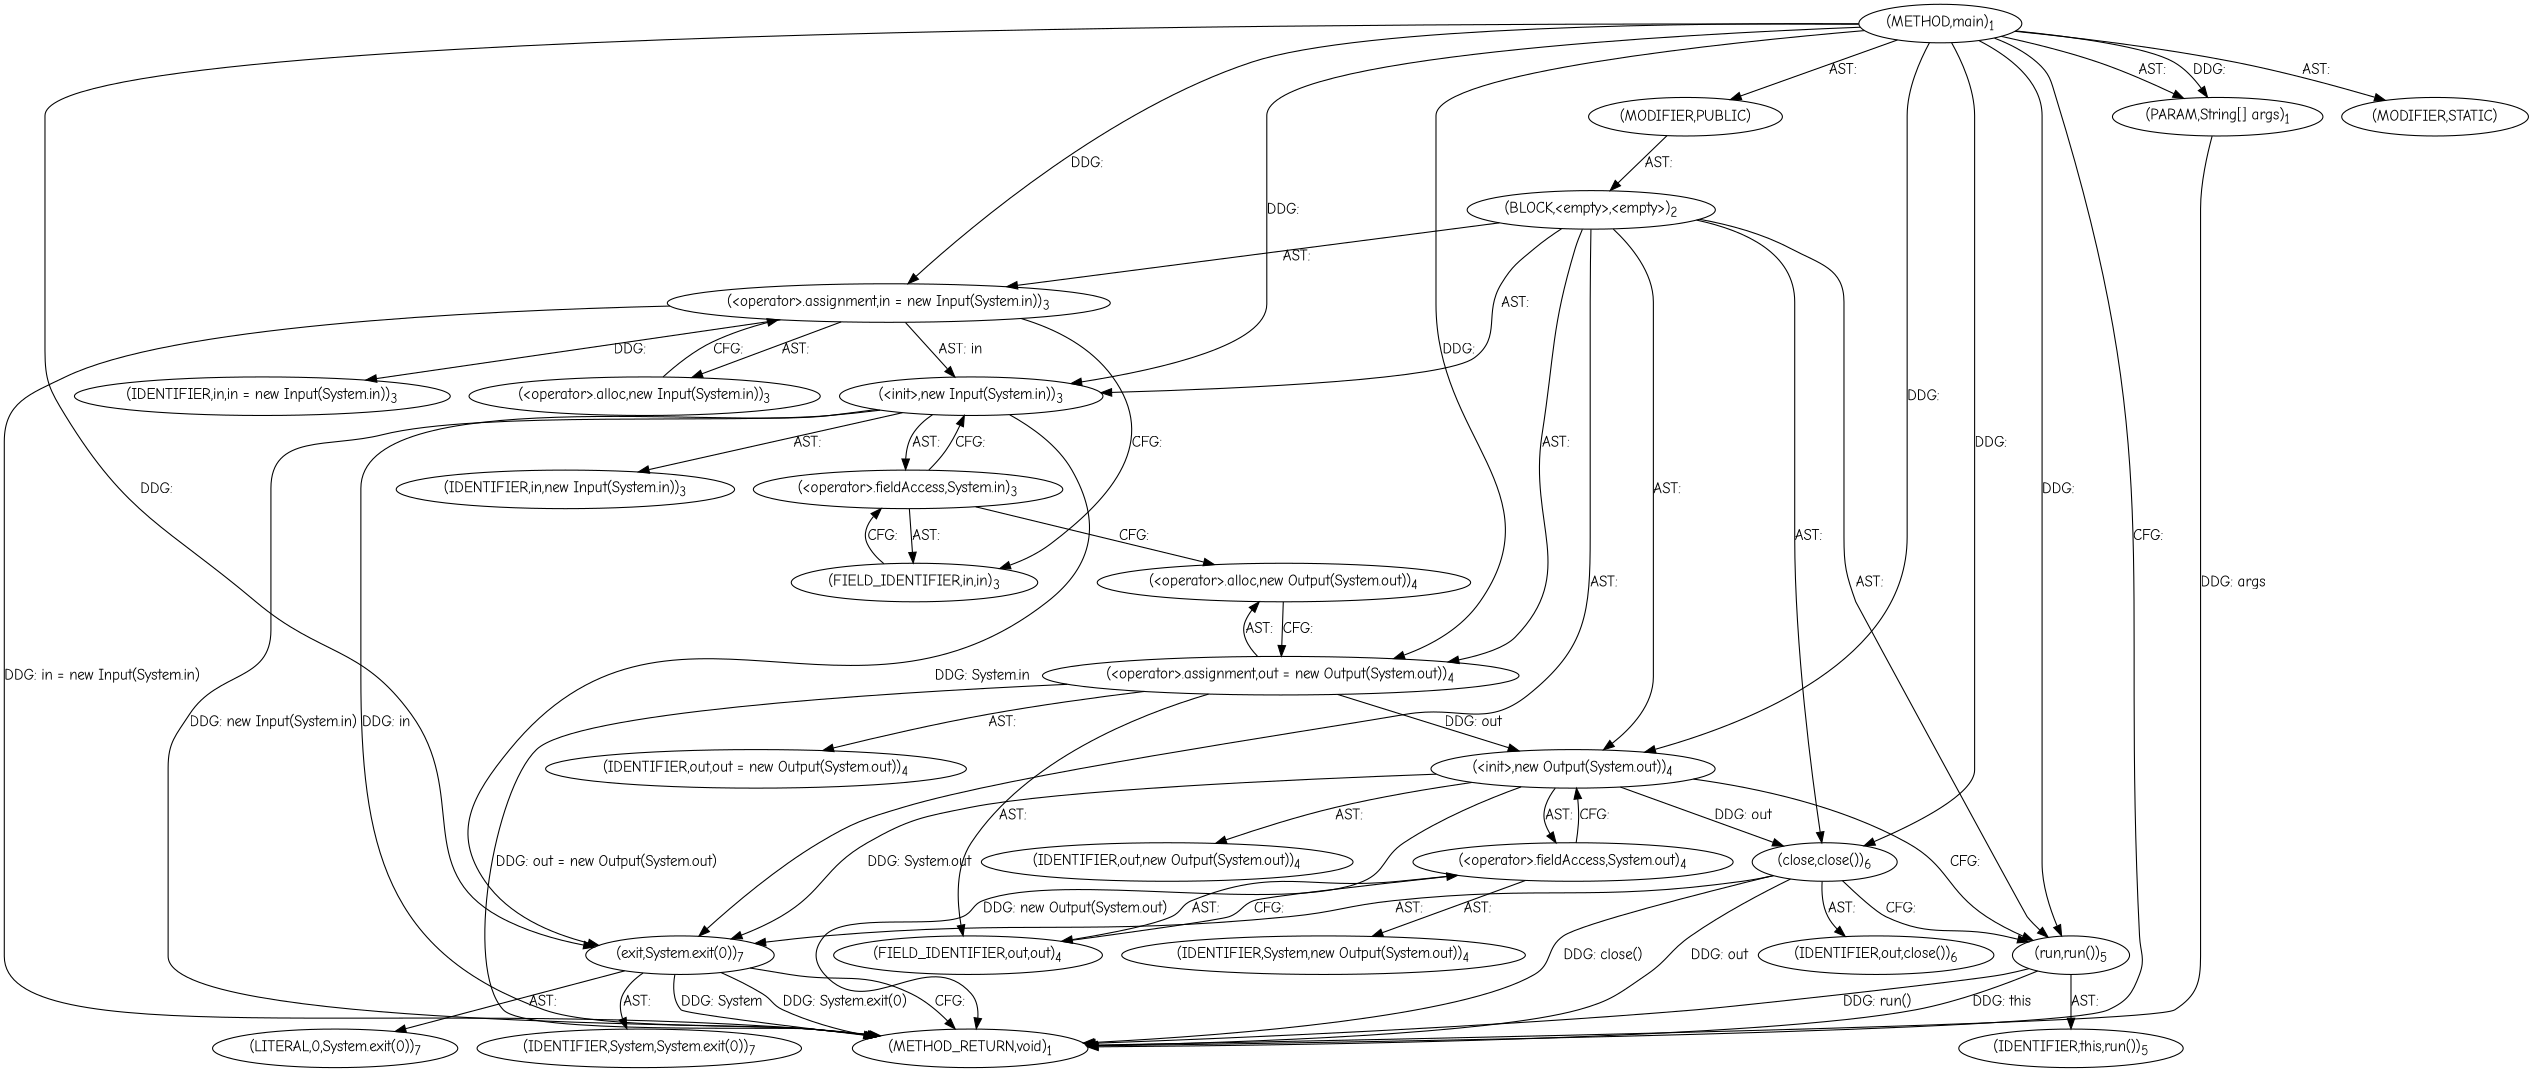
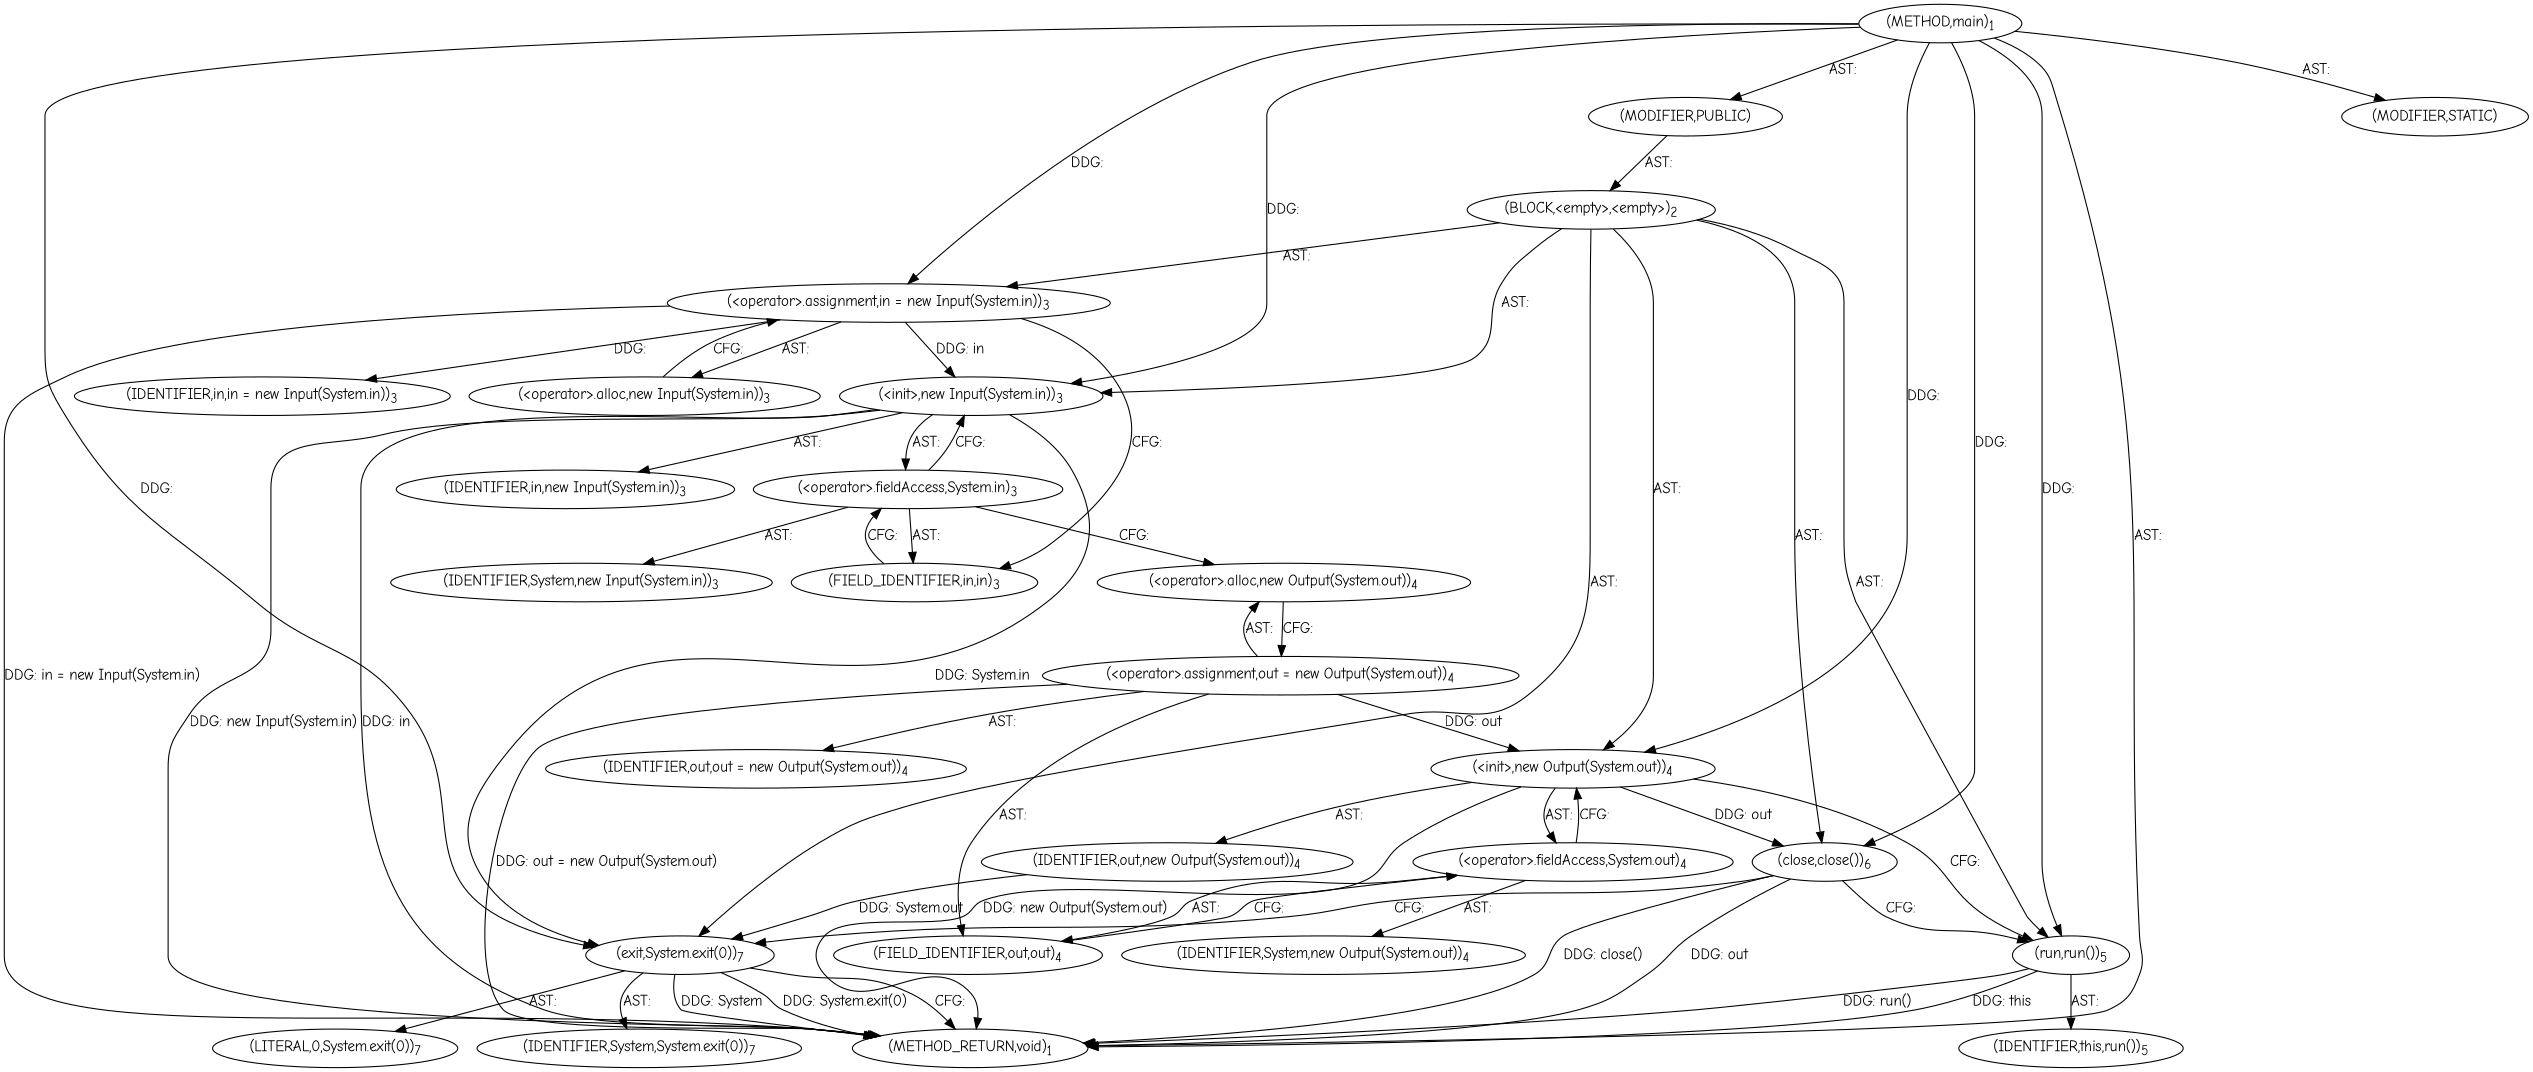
(2218, 117) -> none
(1436, 193) -> none
(961, 350) -> (961, 350)
(1539, 466) -> none
(2151, 536) -> (2151, 536)
none -> (581, 583)
(1069, 795) -> (882, 896)
(1412, 909) -> (1412, 909)
(1876, 955) -> none
